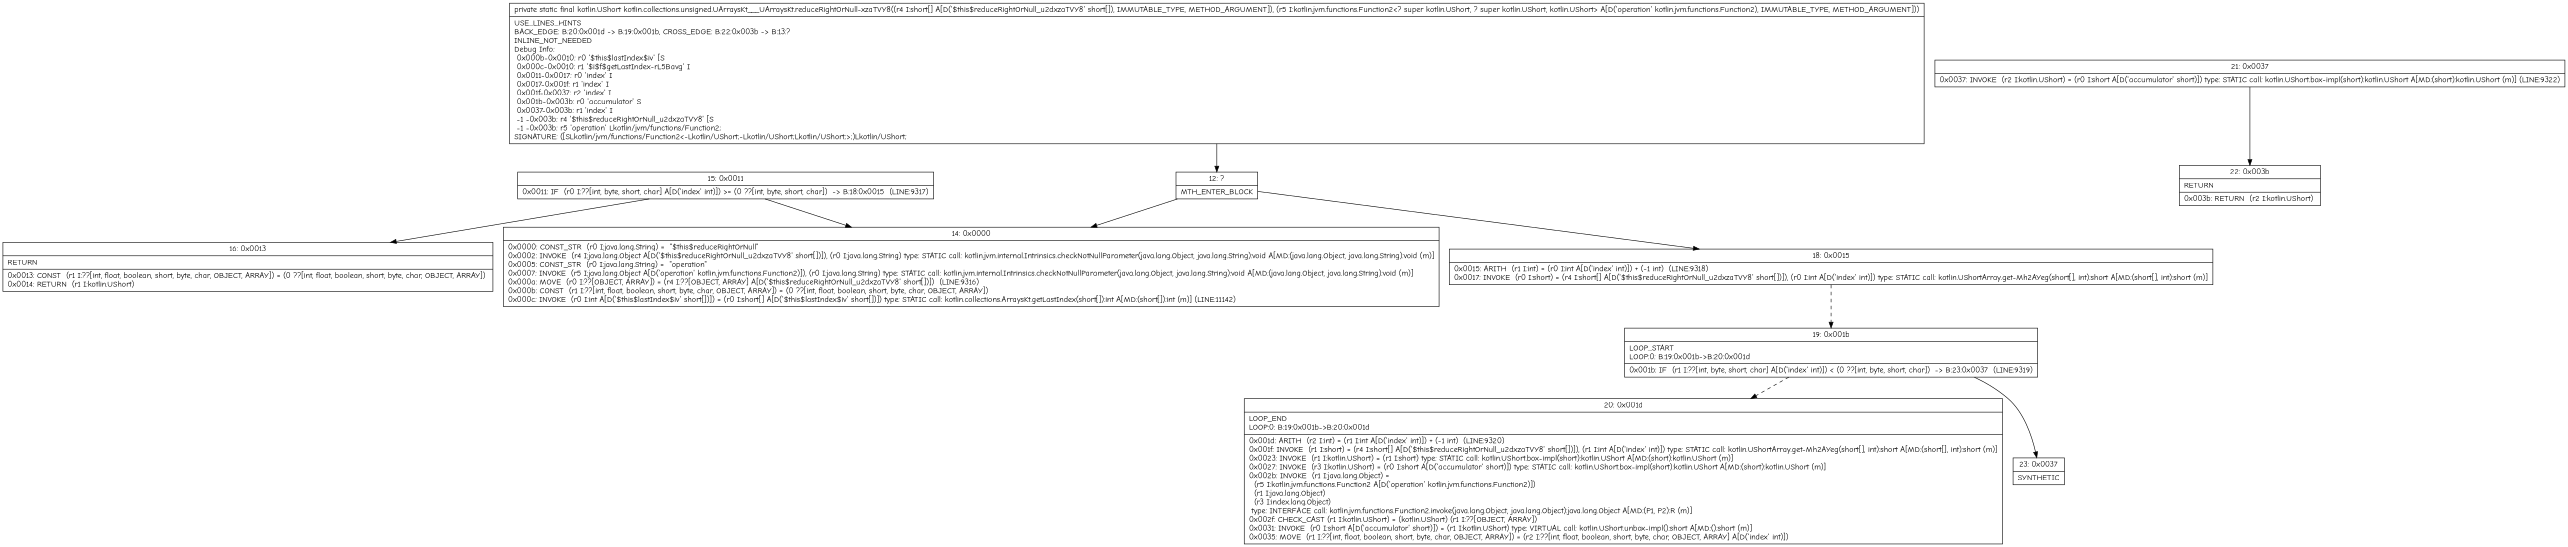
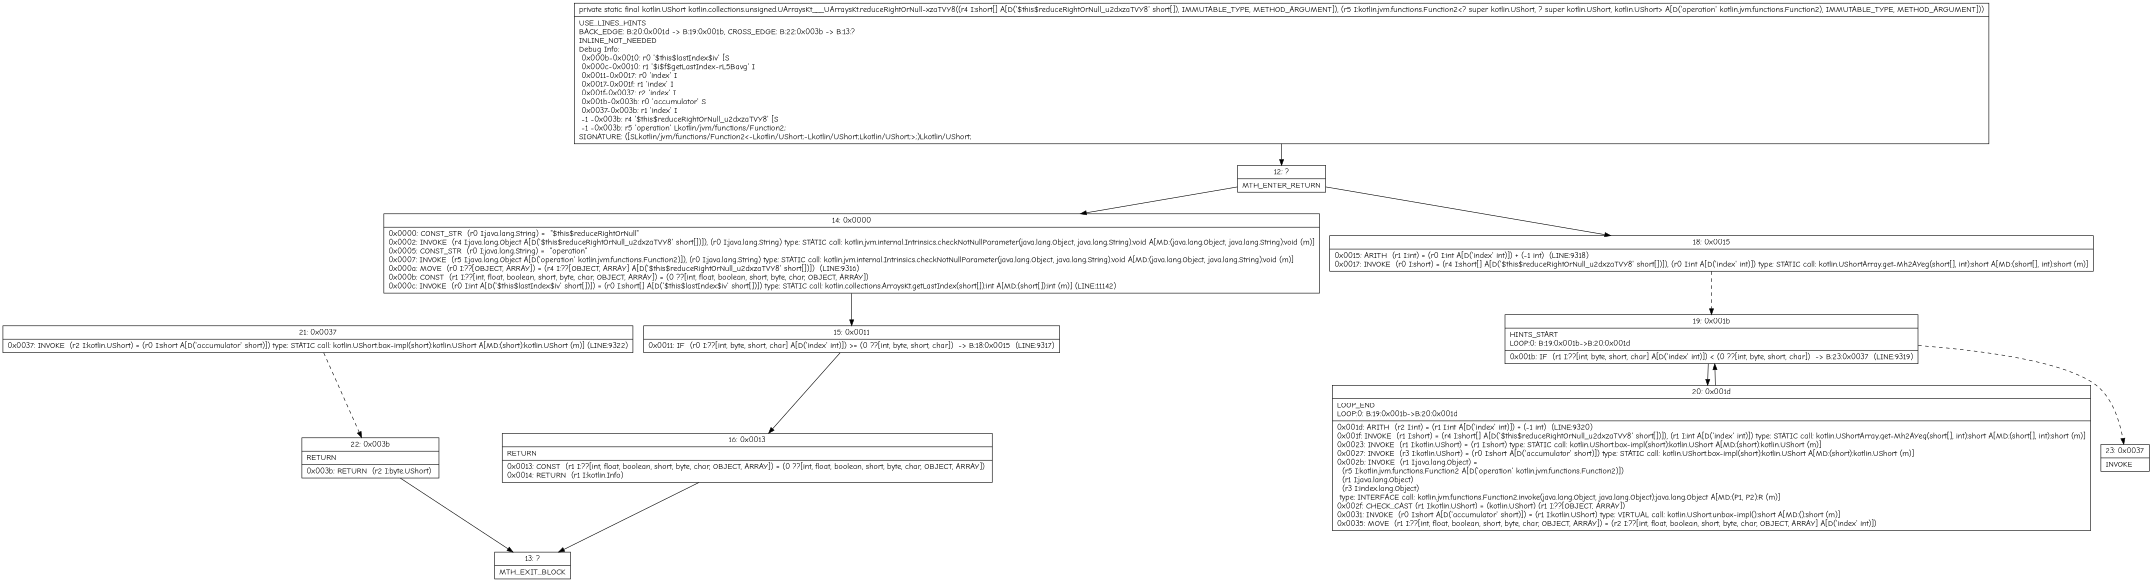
(2250, 123) -> (341, 392)
(1217, 192) -> (1282, 185)
(2250, 199) -> (370, 471)
(805, 212) -> (852, 307)
(72, 284) -> (567, 475)
(1652, 348) -> (1534, 335)
none -> (1715, 378)
(1772, 386) -> (1708, 372)
(2015, 406) -> (2039, 363)
(2039, 478) -> (2119, 464)
none -> (533, 566)
